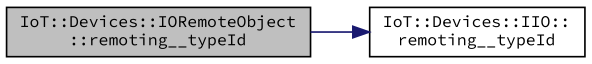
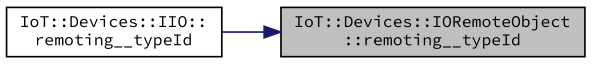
(332, 32) -> (243, 32)
